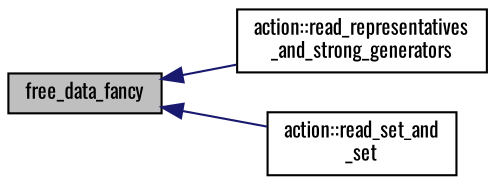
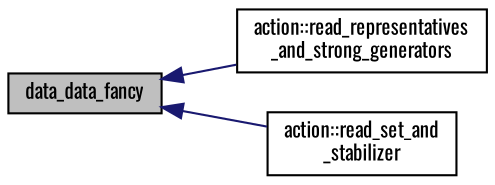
(85, 93) -> (85, 93)
(362, 144) -> (362, 144)
